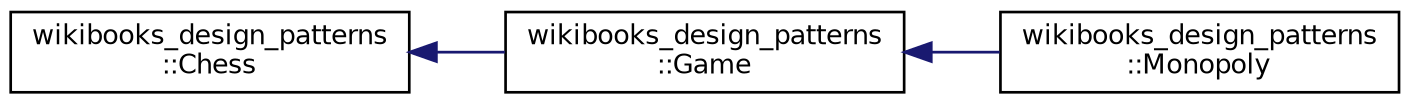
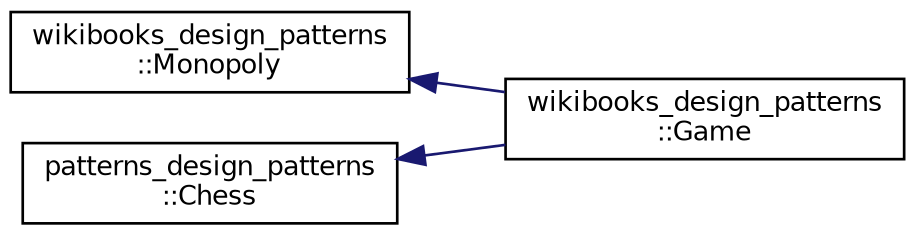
(210, 52) -> (210, 183)
(966, 52) -> (471, 87)
